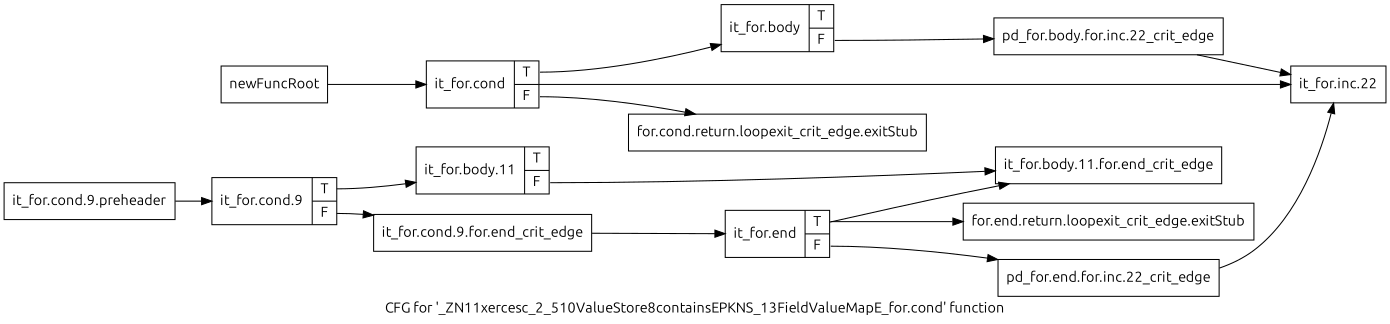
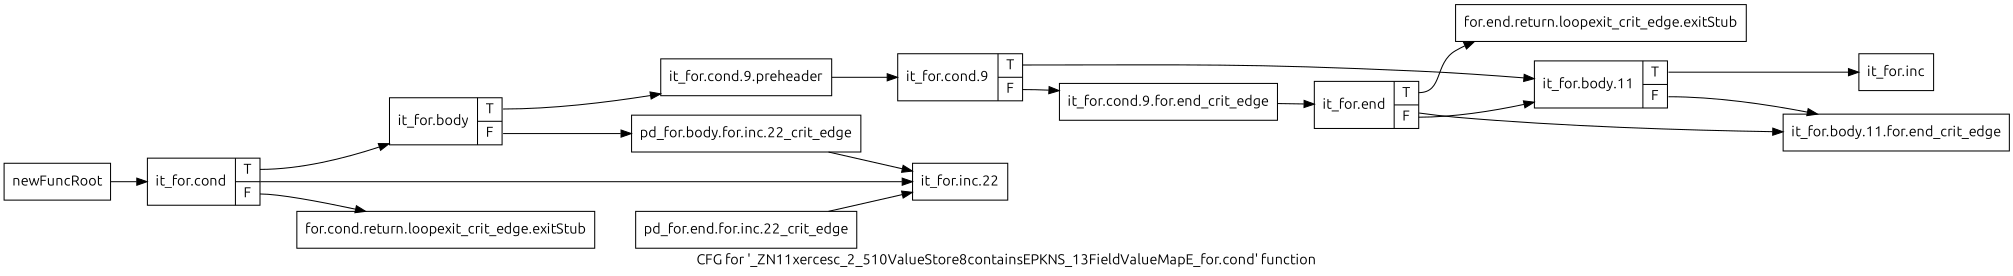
none -> (1896, 72)
none -> (577, 105)
(909, 250) -> (1477, 113)
